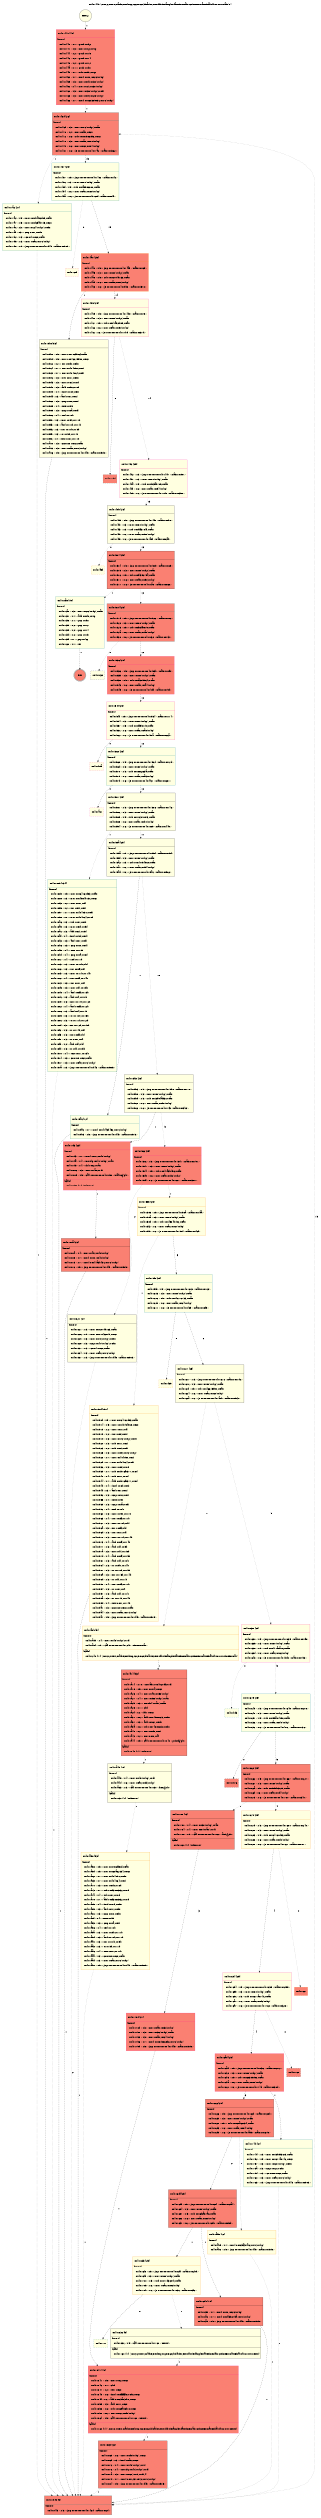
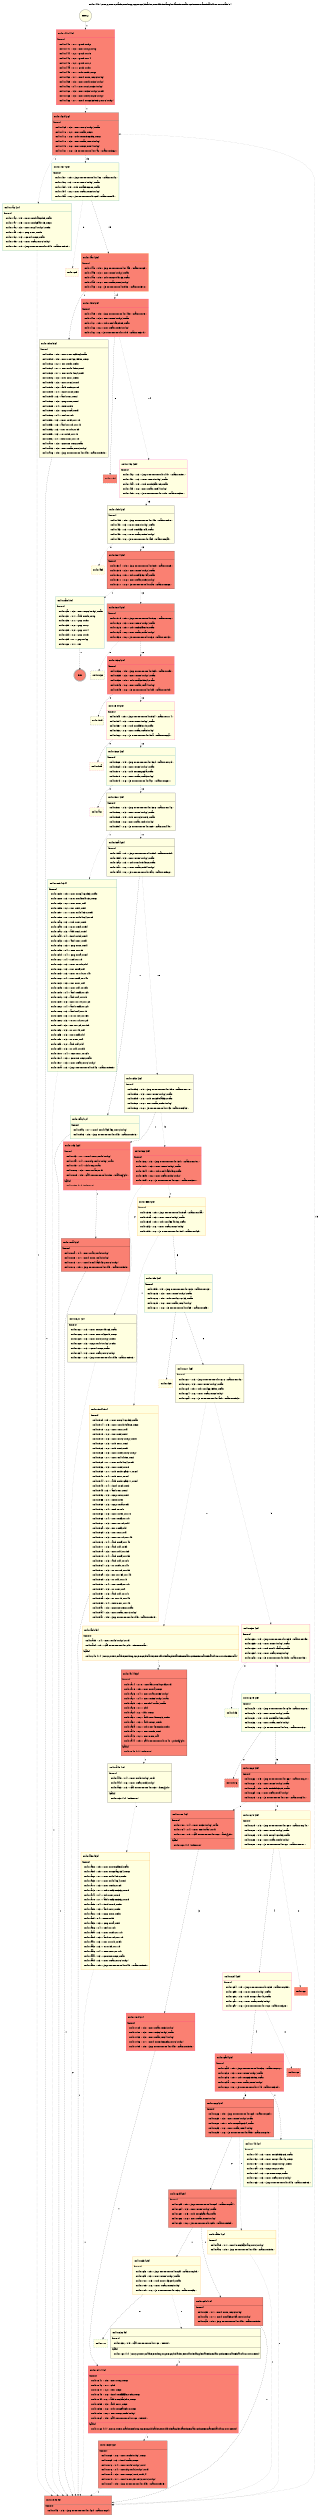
(115, 318) -> (115, 318)
none -> (97, 721)
